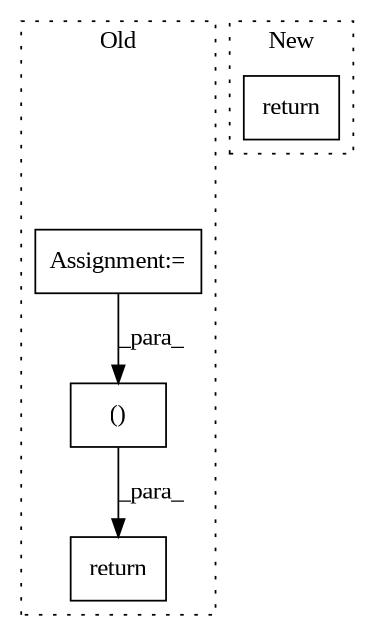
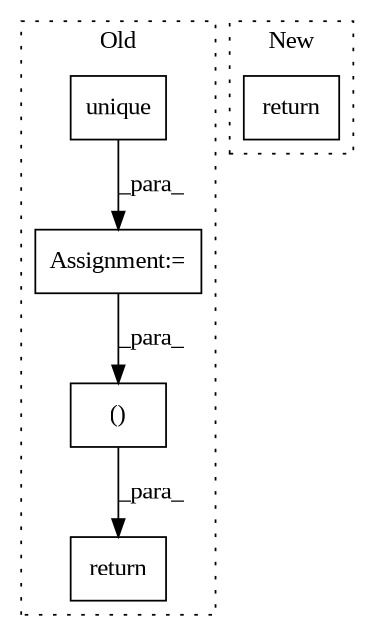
none -> (118, 108)
